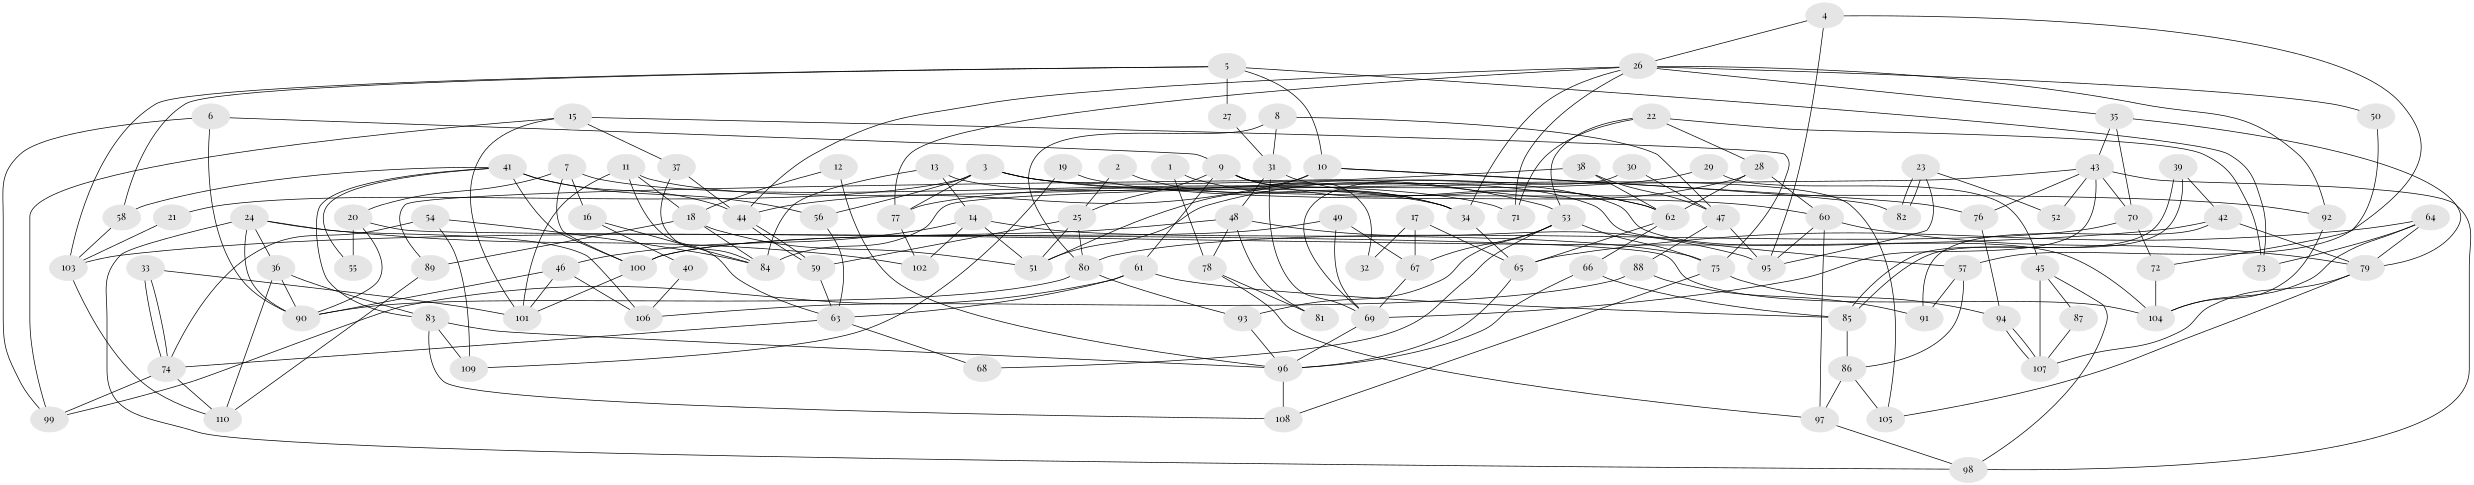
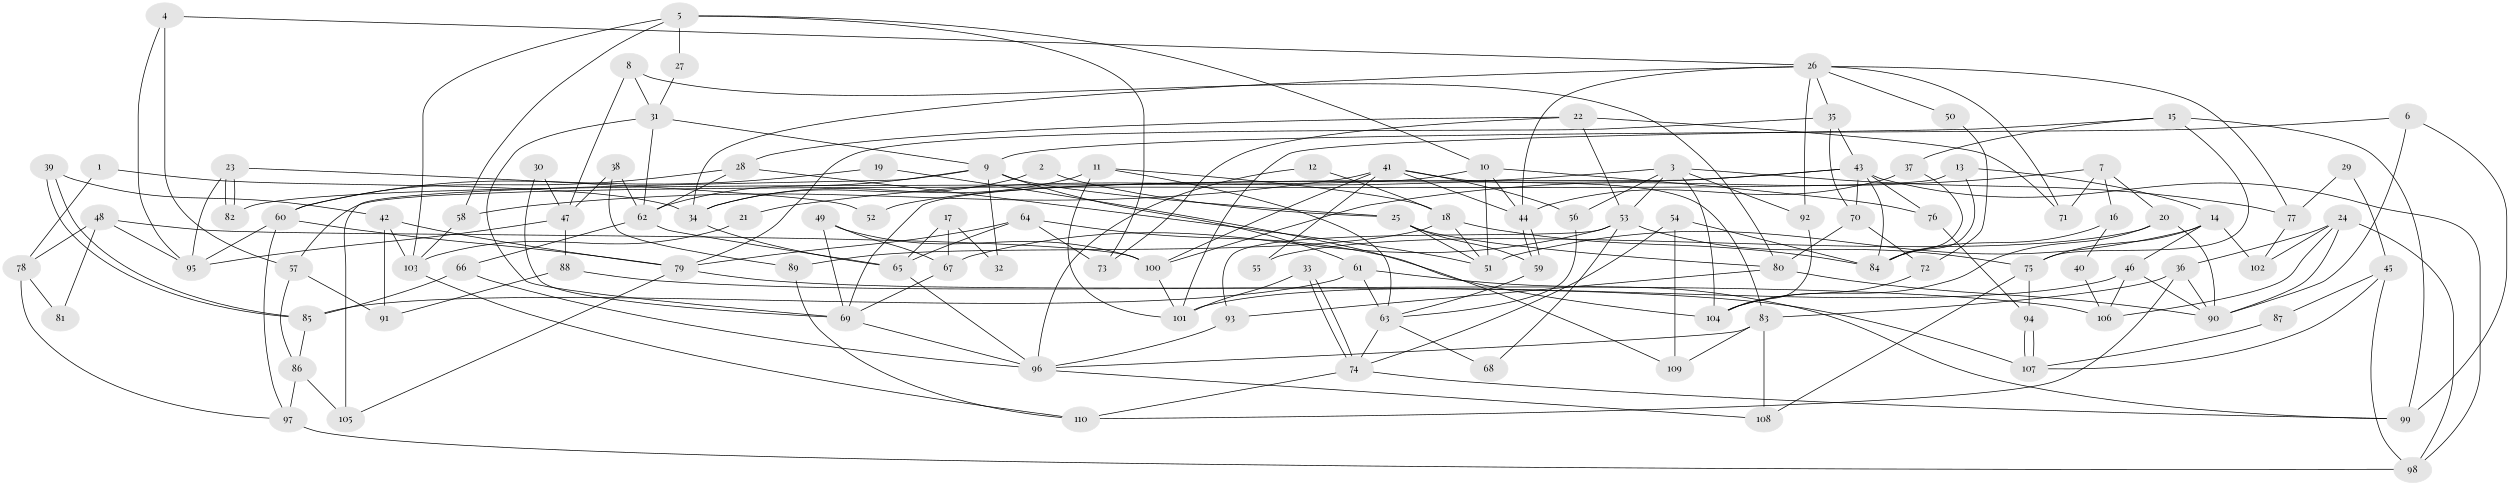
(1253, 192) -> (821, 142)
